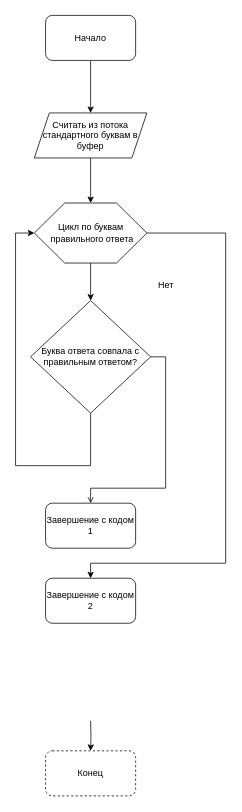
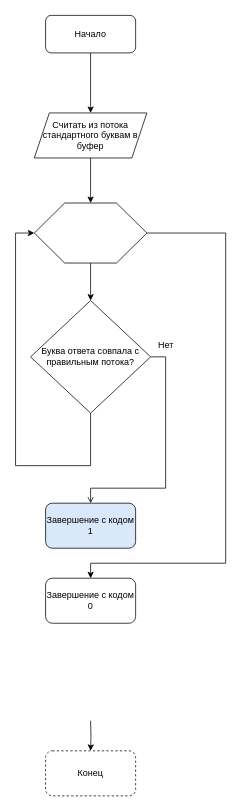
(90, 38) -> (90, 34)
(90, 233) -> none
(165, 285) -> (165, 345)
(90, 357) -> (90, 357)
(90, 525) -> (90, 525)
(90, 600) -> (90, 600)
